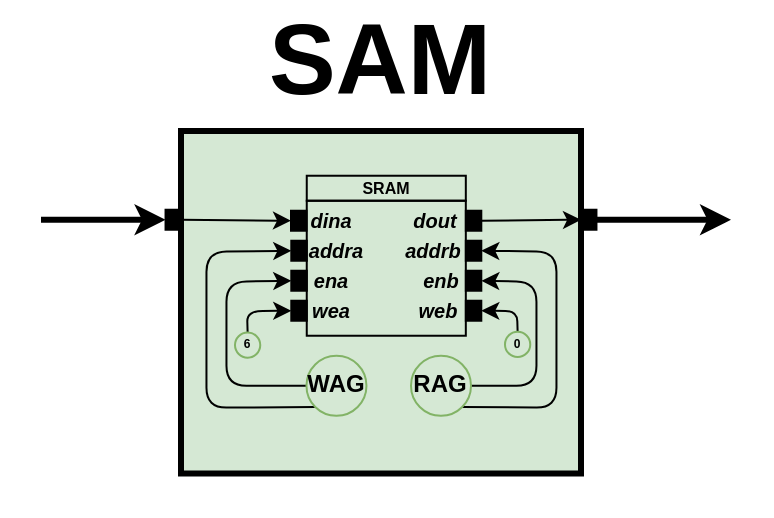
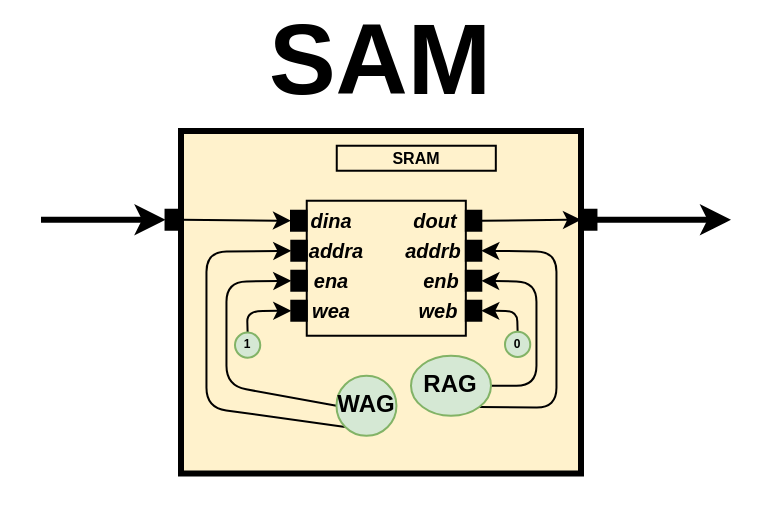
(386, 188) -> (416, 158)
(381, 302) -> (381, 302)
(248, 345) -> (248, 345)
(336, 386) -> (366, 406)
(441, 386) -> (451, 386)
